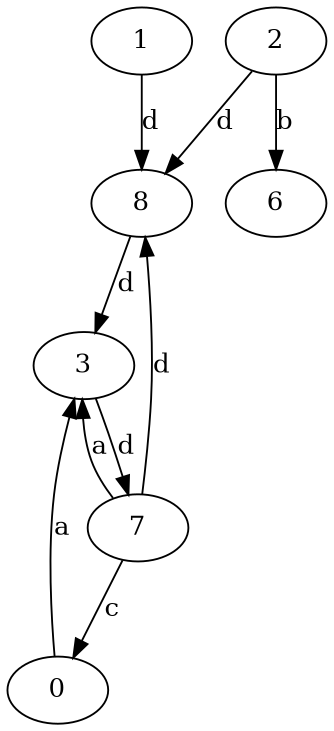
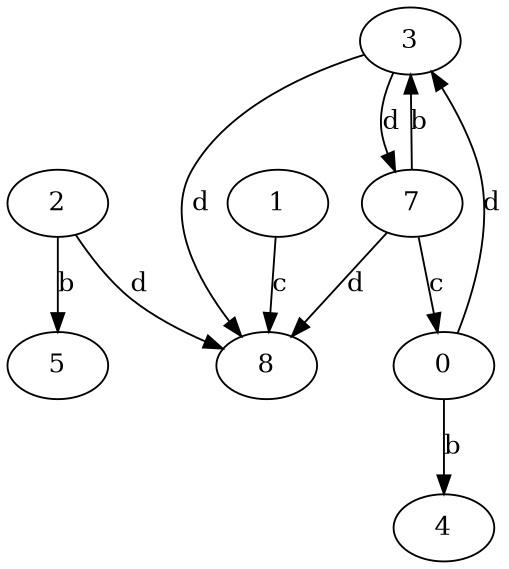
(151, 122) -> (280, 284)
(276, 203) -> (58, 366)
(116, 276) -> (205, 151)
(100, 447) -> (420, 122)
(62, 528) -> (492, 203)
none -> (444, 528)
